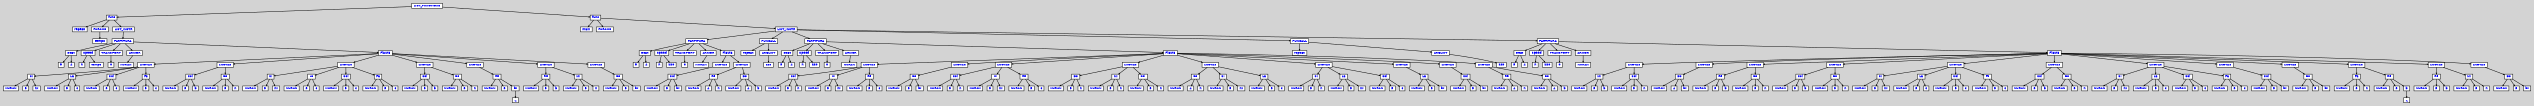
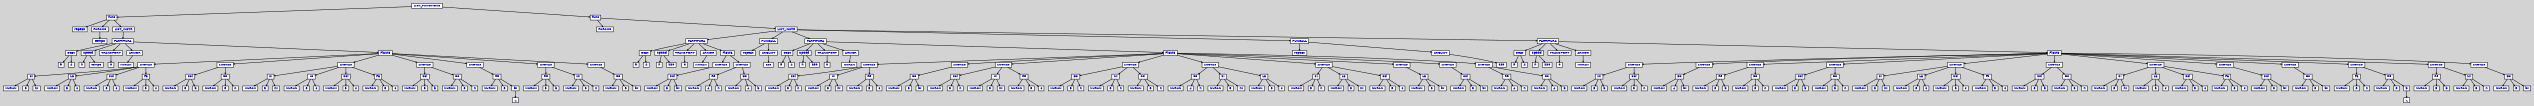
(586, 29) -> none
